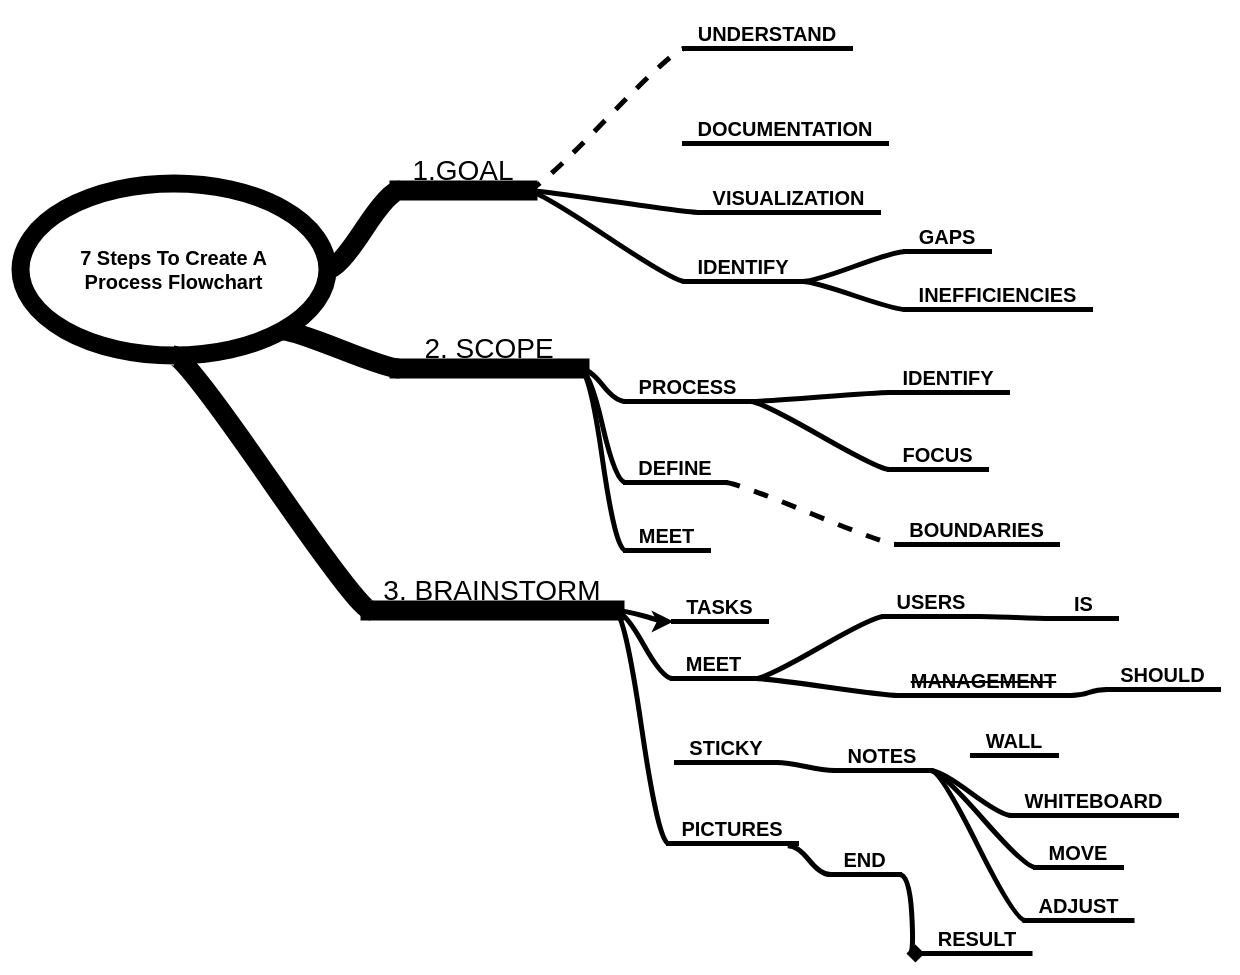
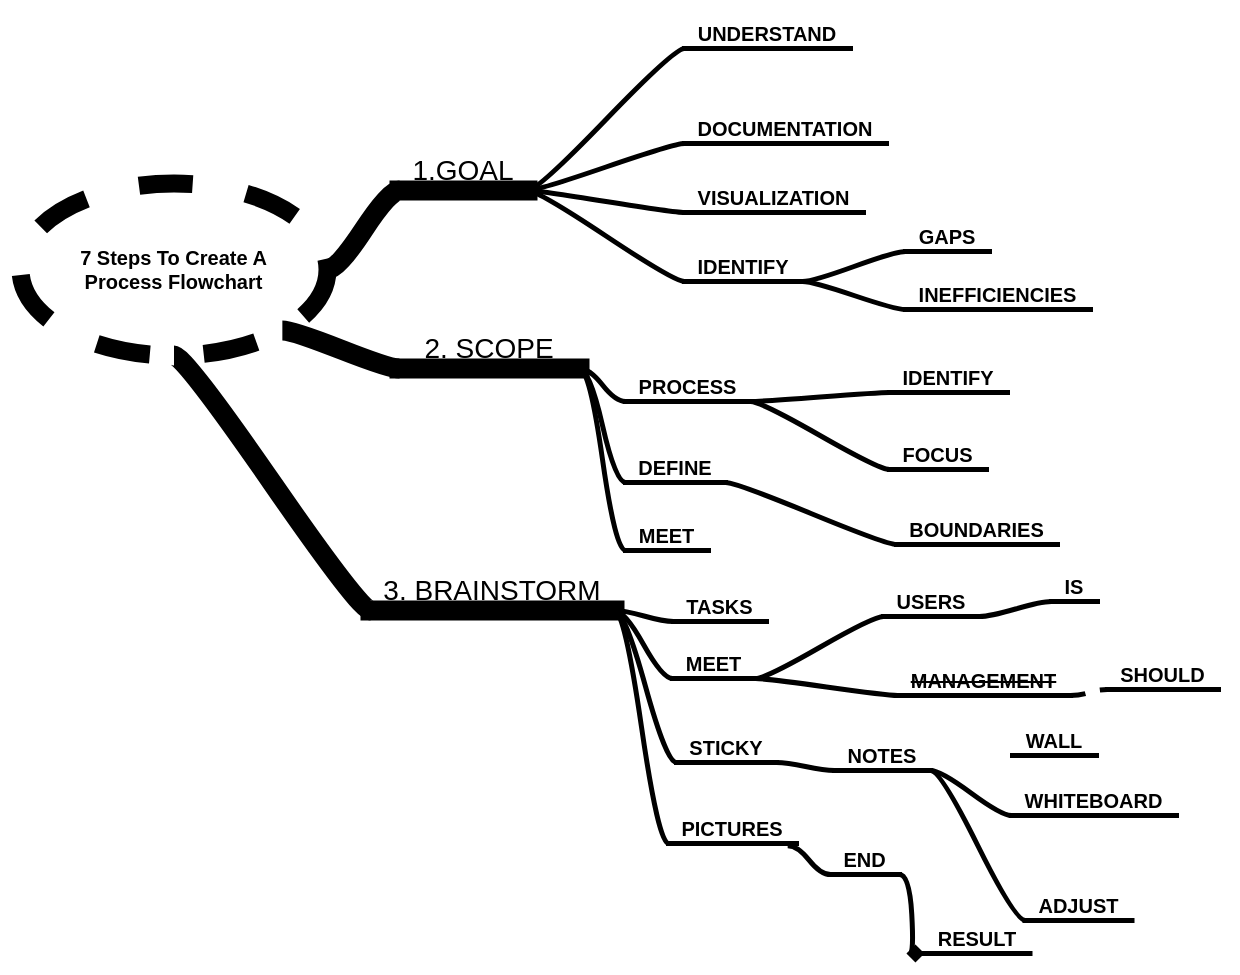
none -> (609, 166)
(545, 179) -> (545, 179)
(789, 199) -> (774, 199)
(174, 270) -> (174, 270)
(774, 498) -> (774, 498)
(1084, 596) -> (1075, 588)
(660, 621) -> (665, 621)
none -> (647, 690)
(1091, 692) -> (1091, 692)
(1015, 742) -> (1055, 742)
(986, 822) -> none
(1079, 854) -> none
